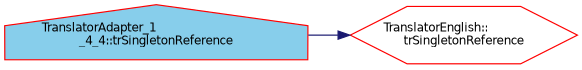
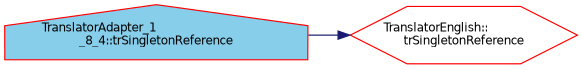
(156, 35) -> (156, 35)
